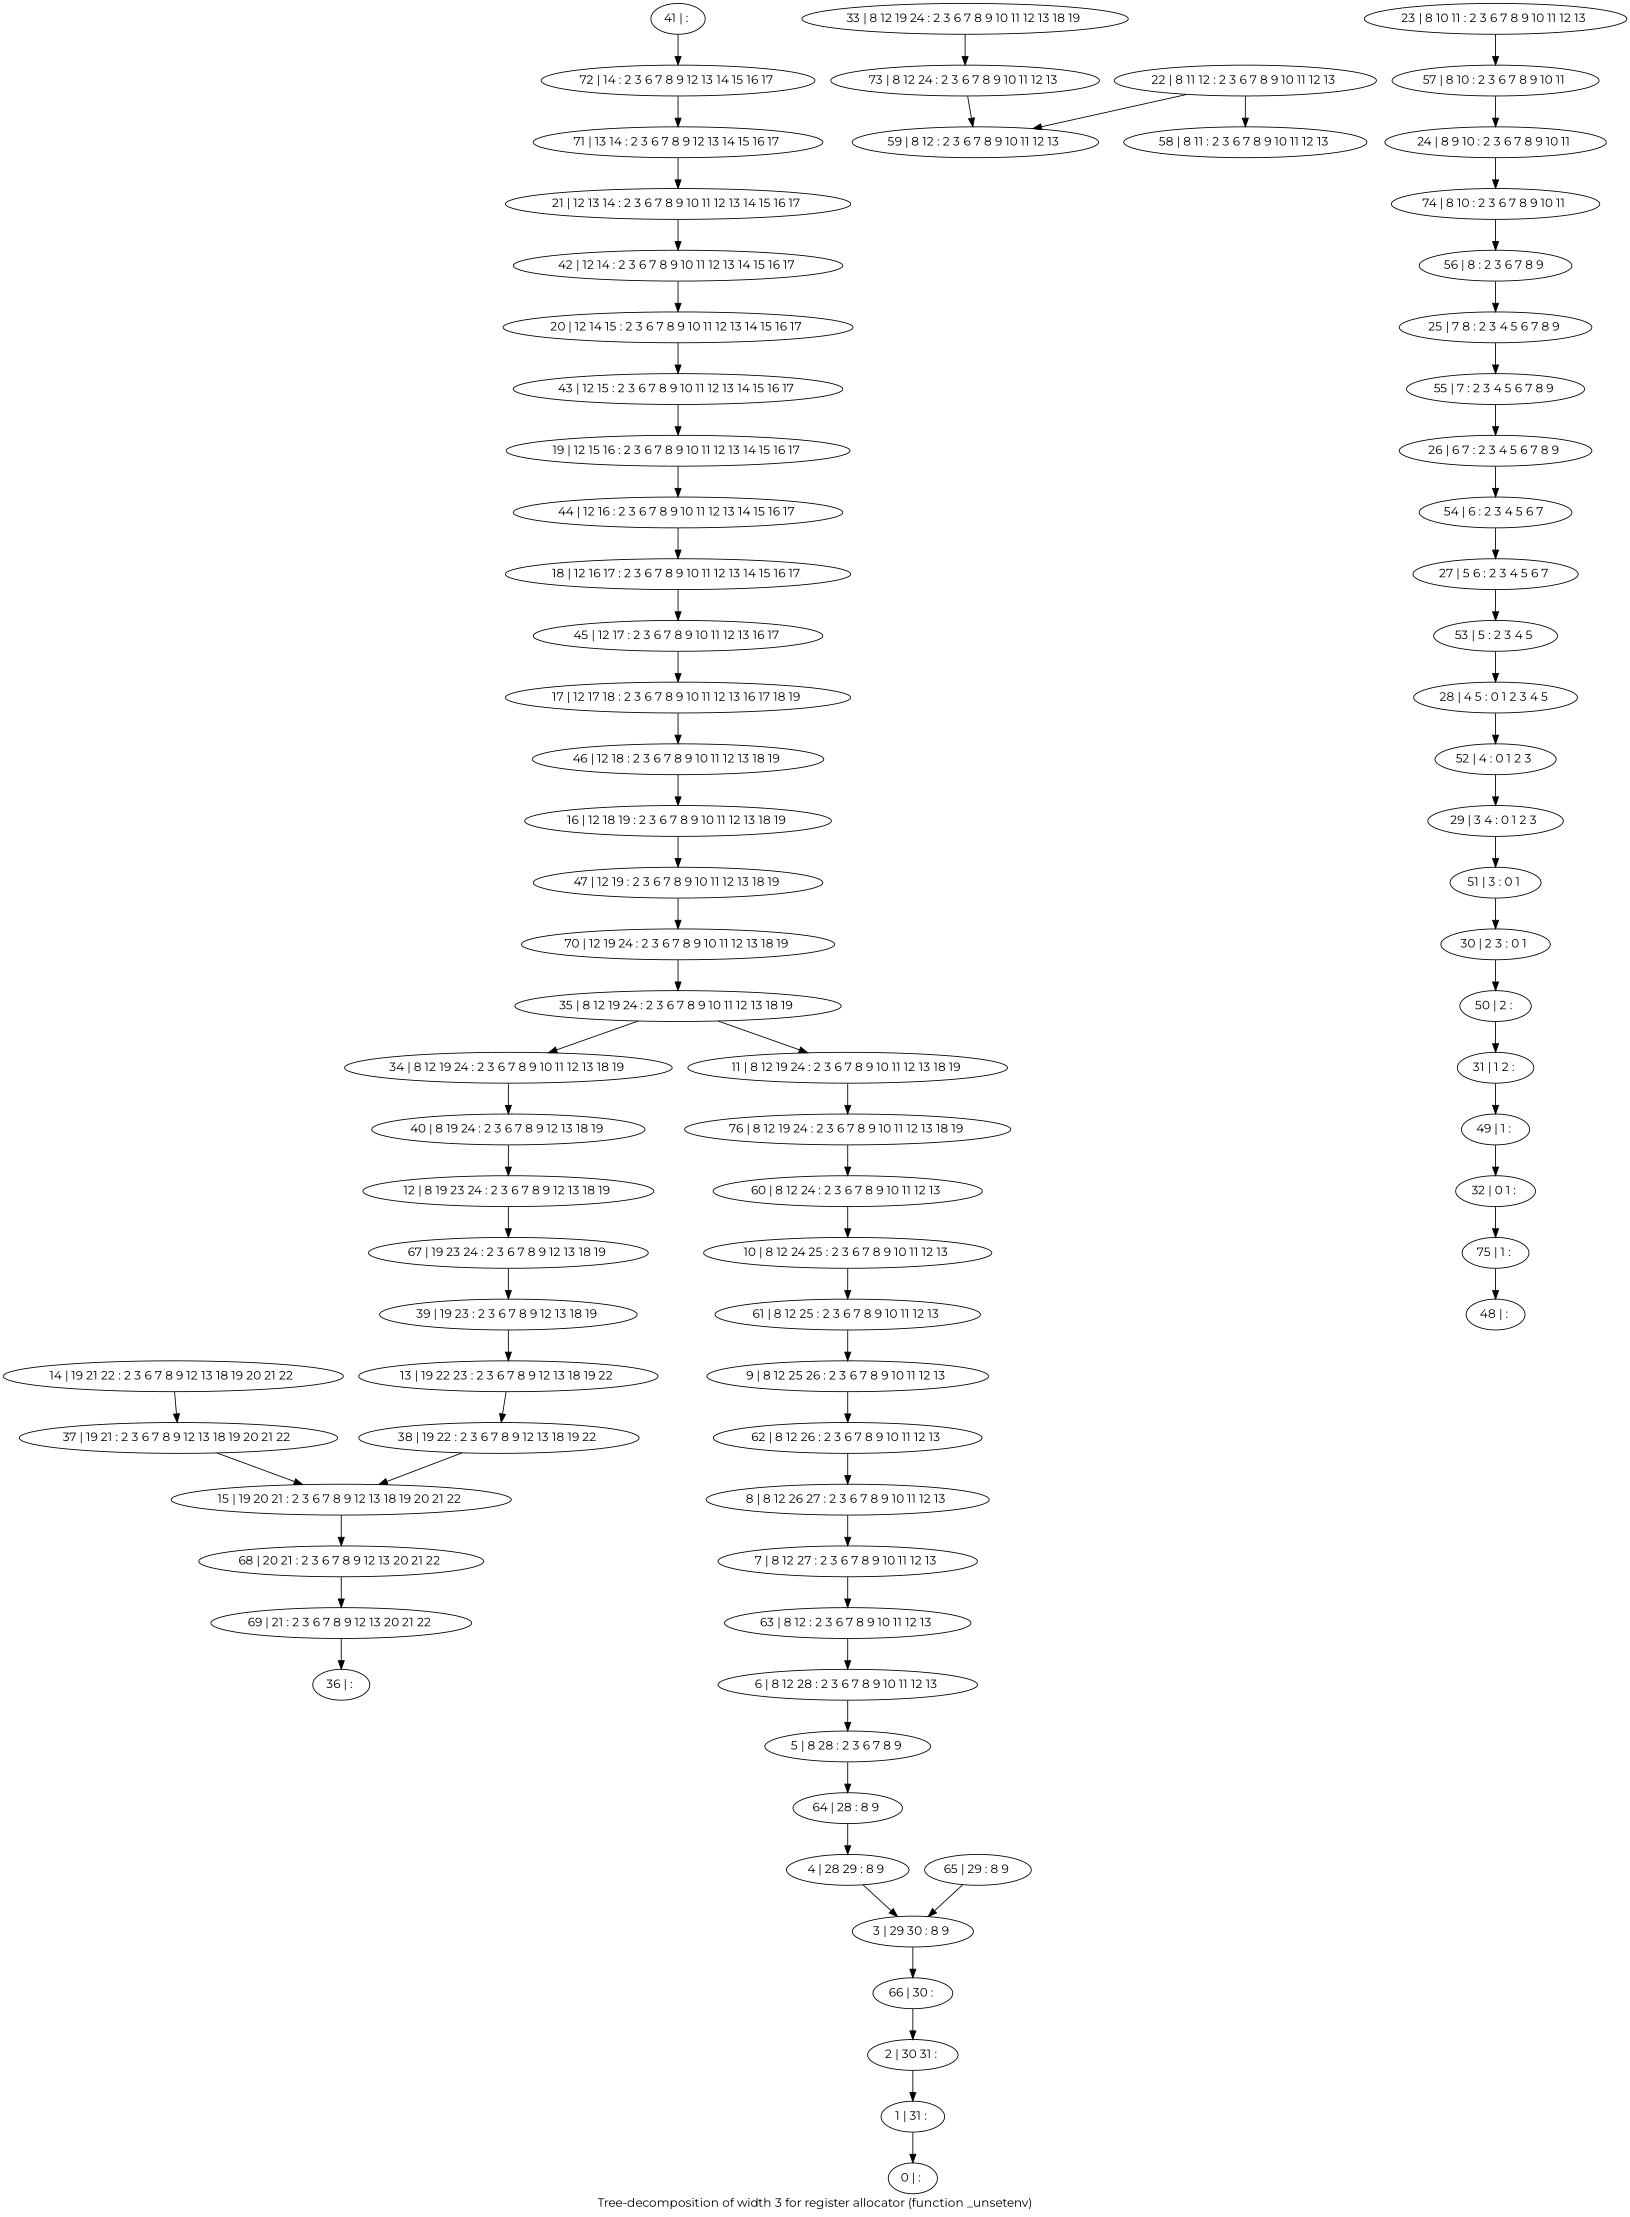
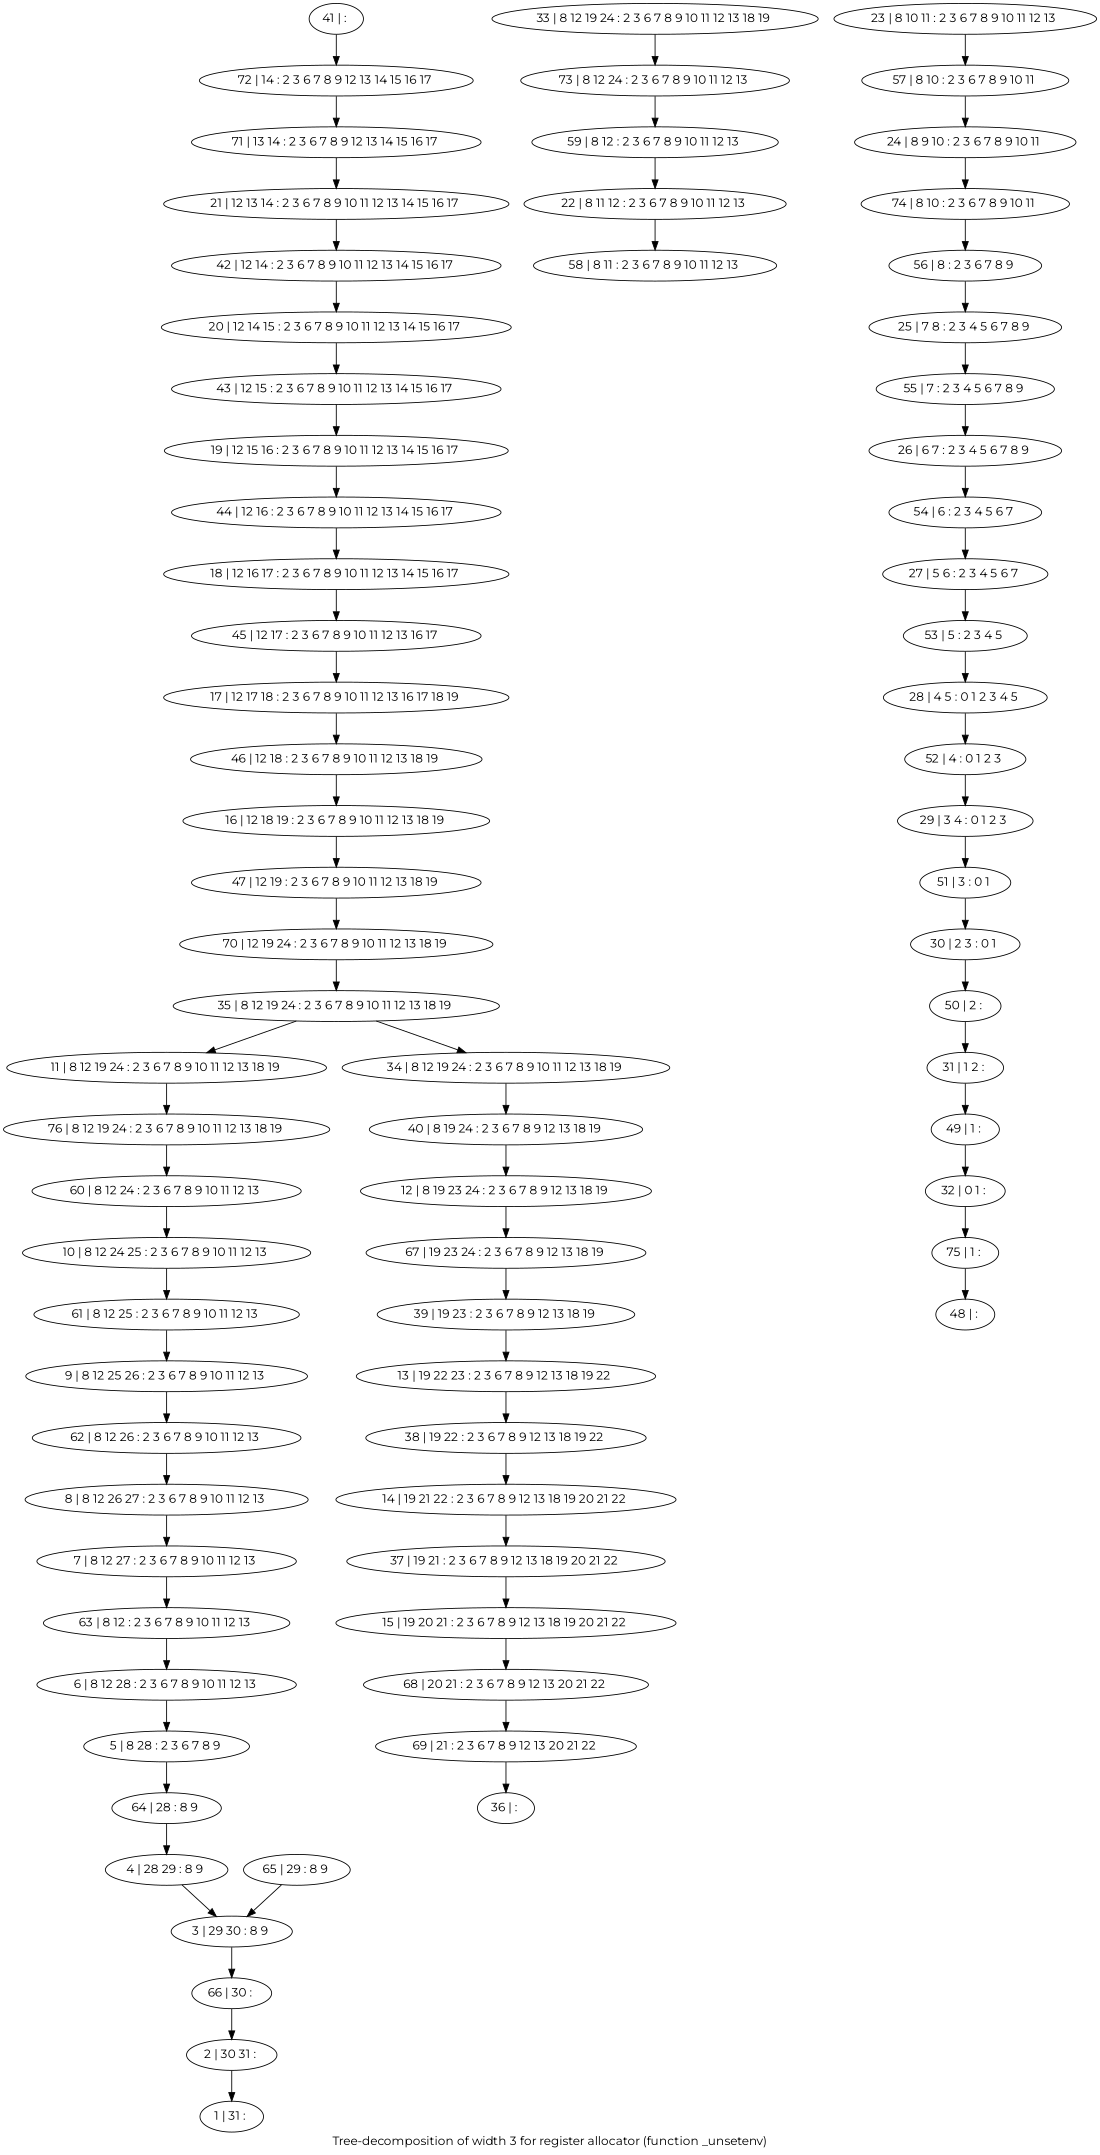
(1114, 111) -> (655, 169)
(424, 1467) -> (506, 1465)
(913, 2178) -> none
